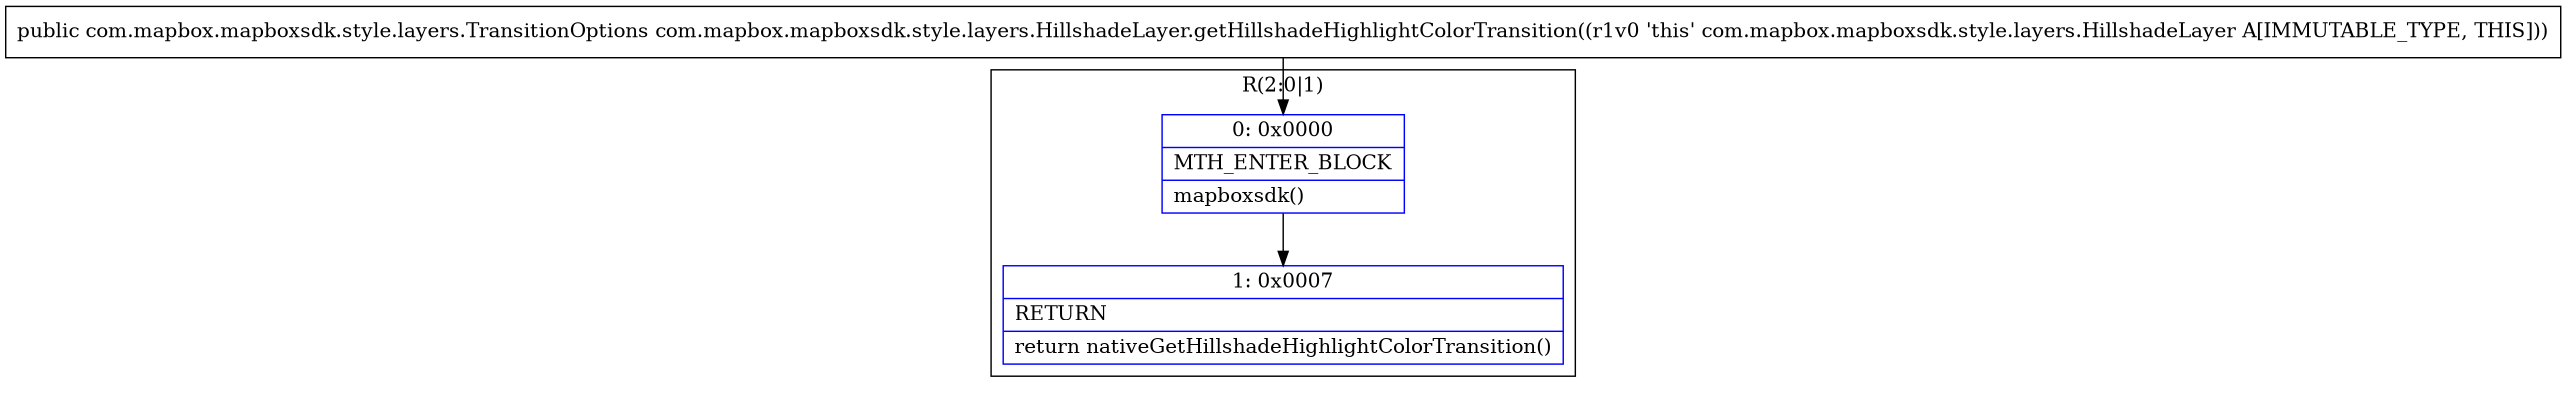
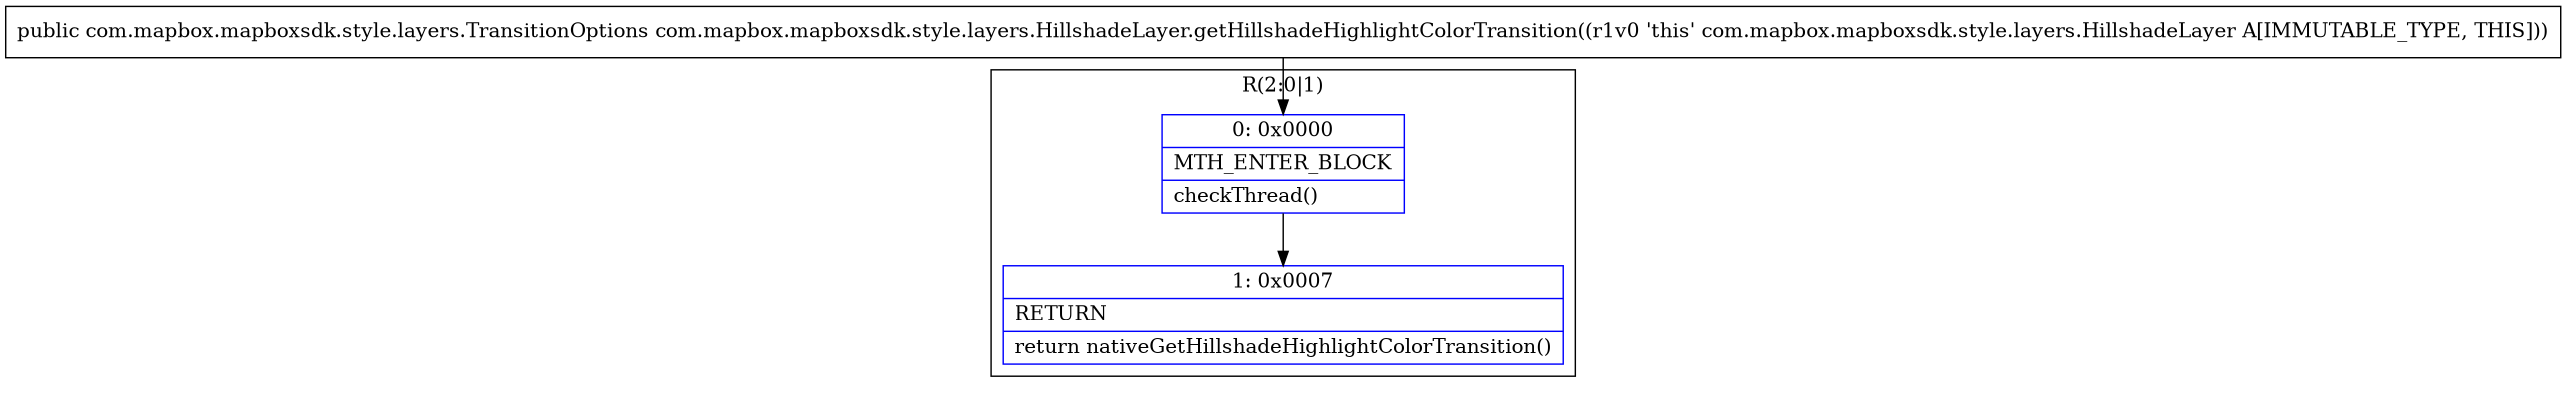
(1239, 196) -> (1246, 196)
